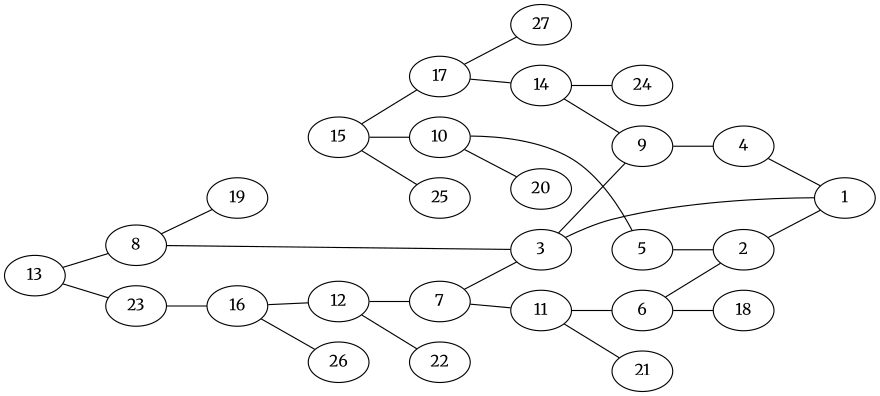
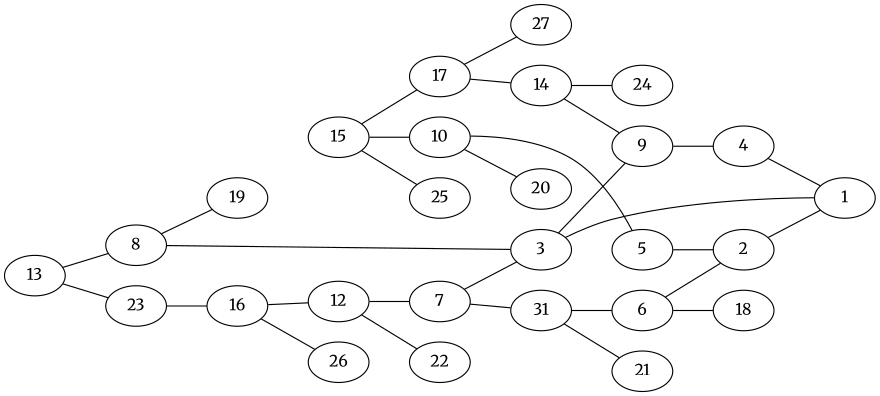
(541, 310) -> (541, 310)
